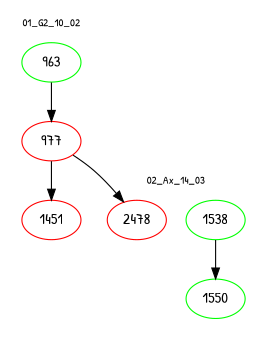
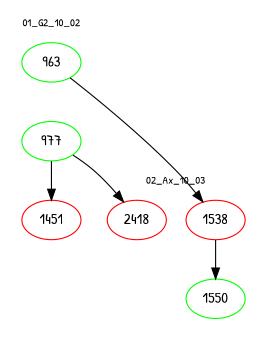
(51, 96) -> (136, 132)
(51, 141) -> (51, 141)
(176, 181) -> (176, 181)
(137, 220) -> (137, 220)
(216, 220) -> (216, 220)
